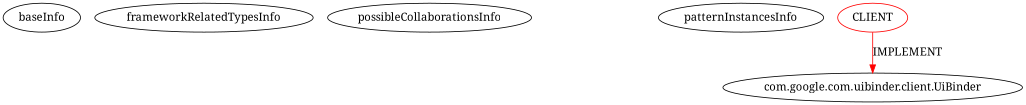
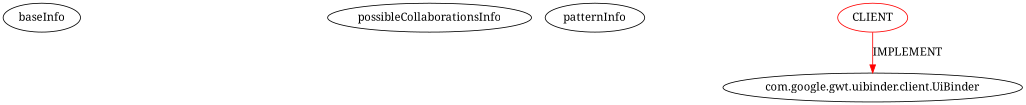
(204, 18) -> none
none -> (595, 18)
(741, 18) -> none
(873, 88) -> (873, 88)
